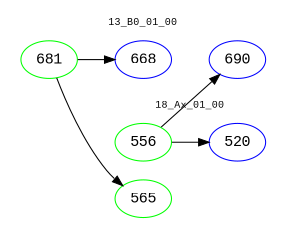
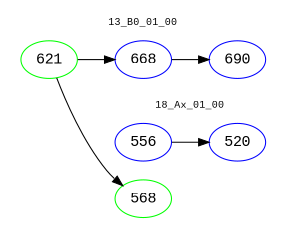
(49, 60) -> (49, 60)
(187, 104) -> (185, 60)
(143, 142) -> (143, 142)
(143, 199) -> (143, 199)
